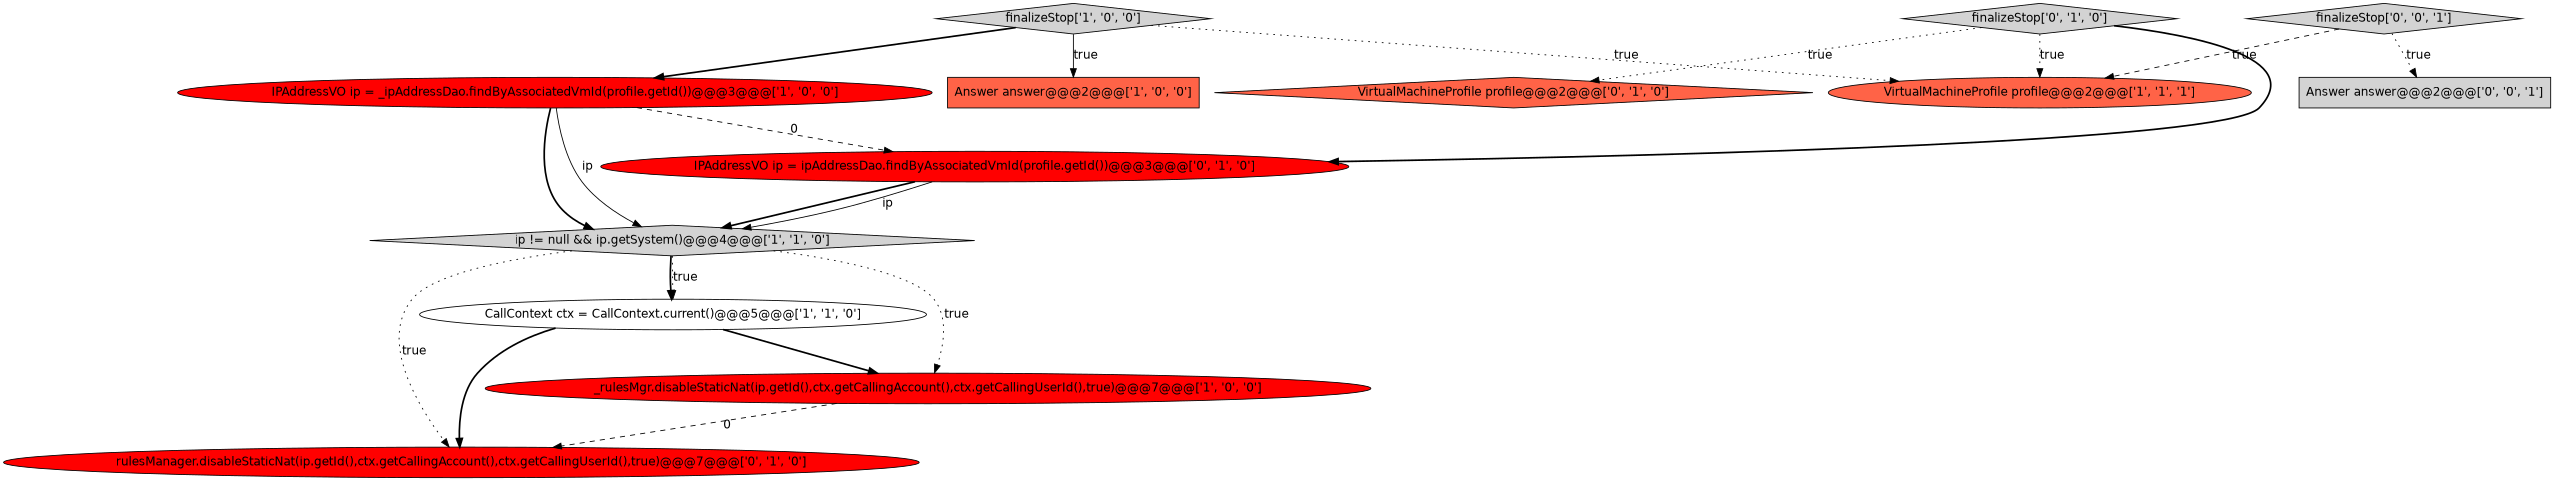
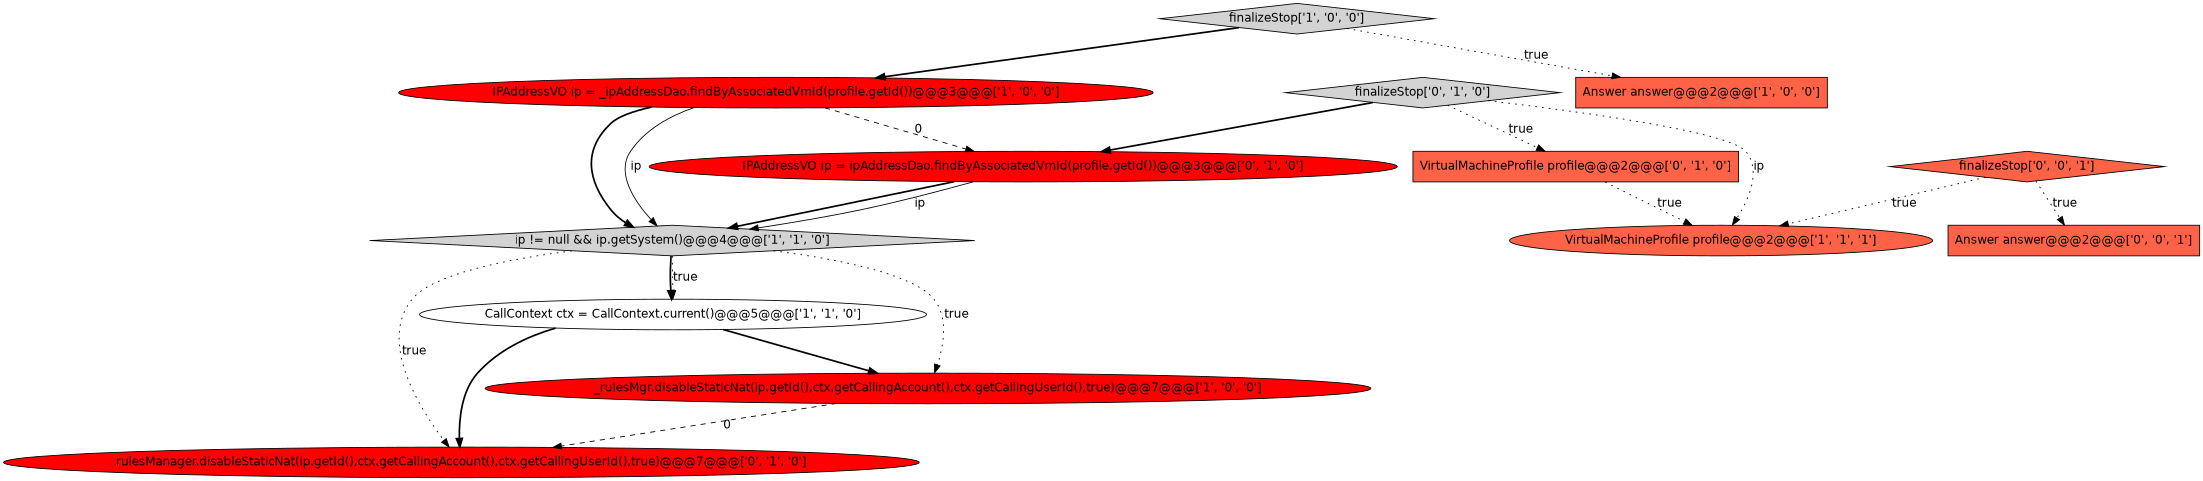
(2384, 19) -> (2027, 167)
(1073, 51) -> (1479, 52)
(1521, 53) -> (1645, 202)
(2221, 54) -> (1887, 201)
(2052, 56) -> (1759, 167)
(1514, 93) -> (1576, 167)
(2425, 93) -> (2074, 241)
